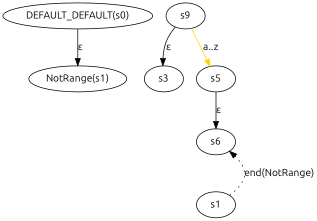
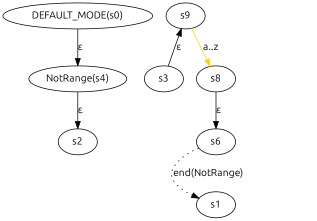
(78, 16) -> (78, 16)
(166, 42) -> (173, 51)
(78, 79) -> (78, 79)
(216, 79) -> (216, 79)
none -> (78, 142)
(244, 177) -> (172, 170)
